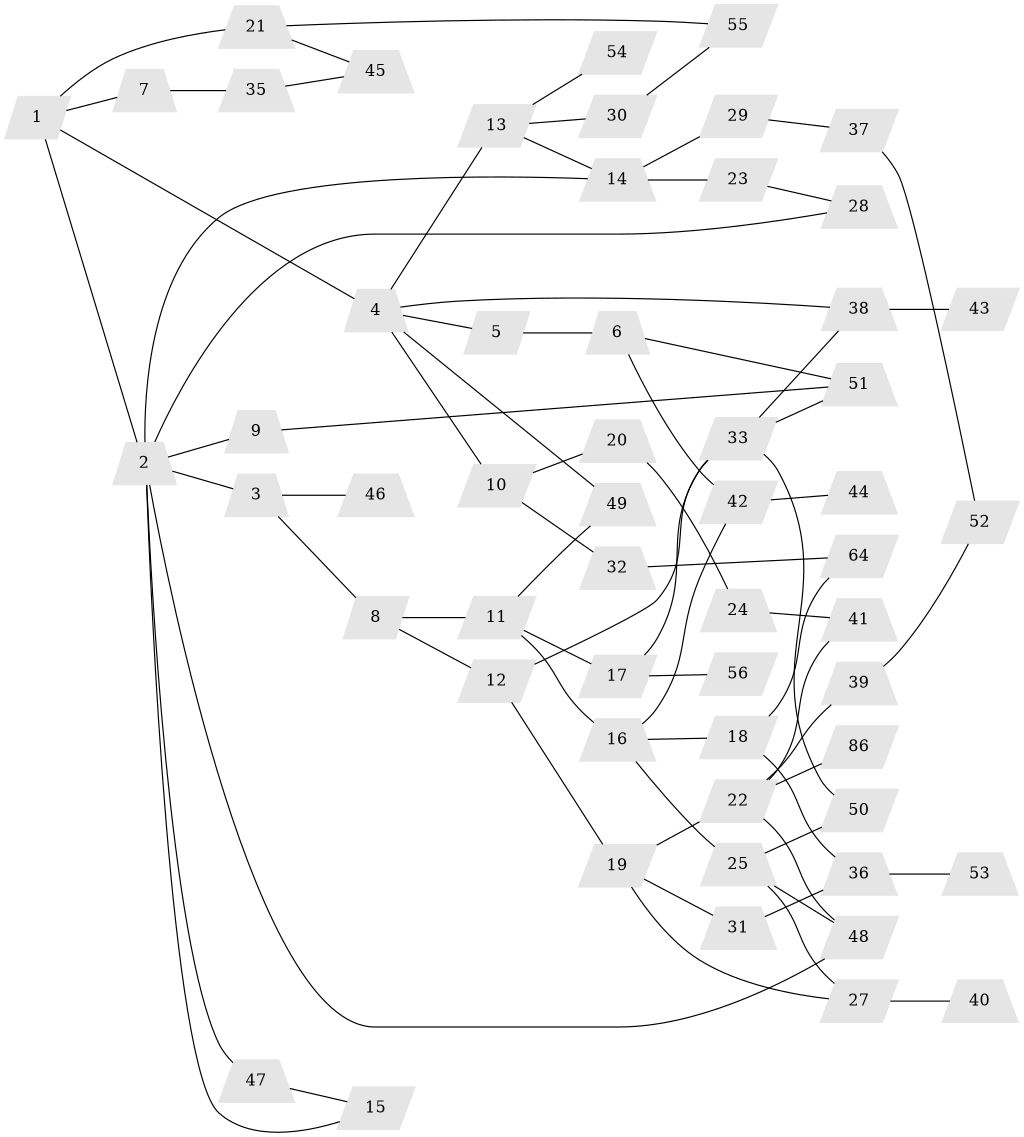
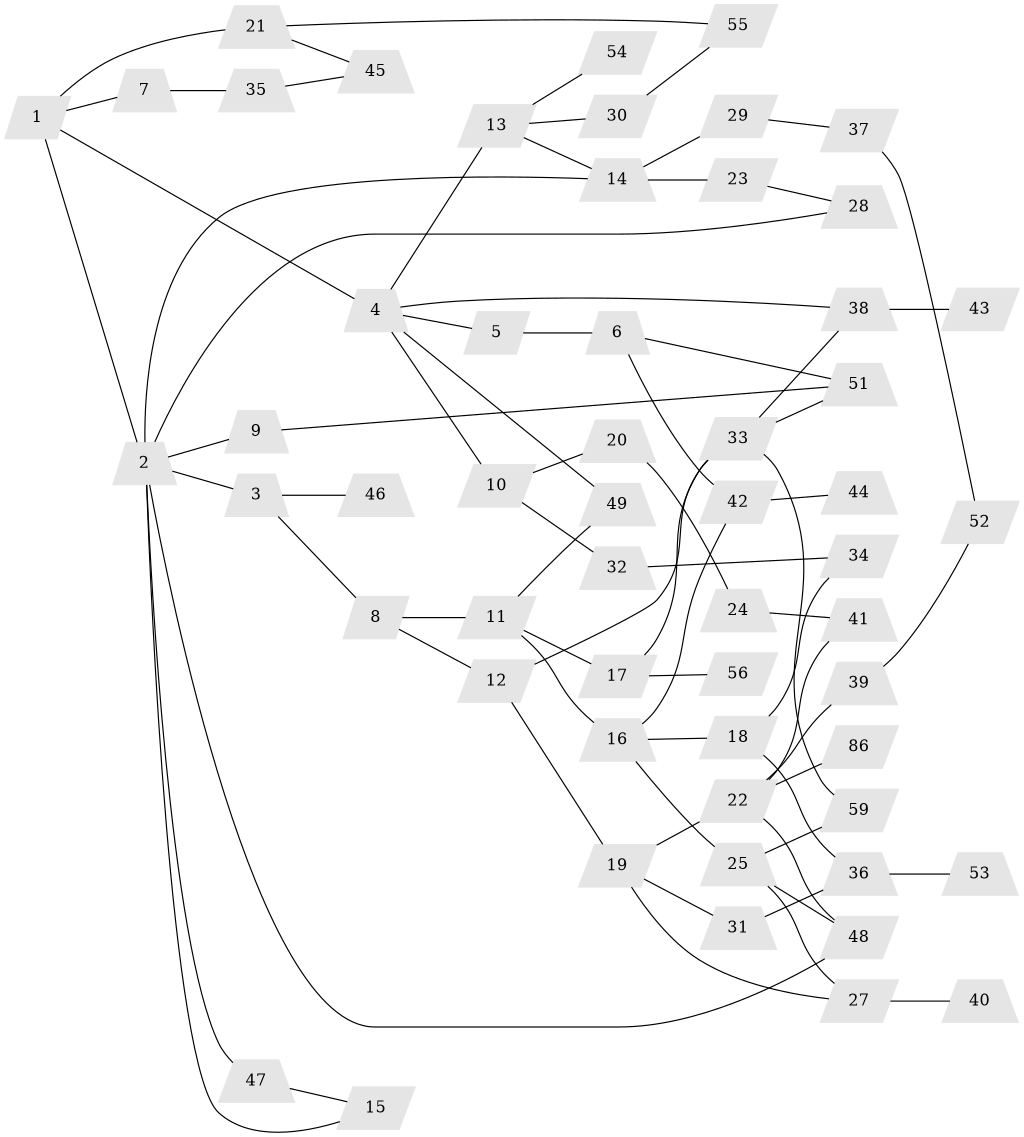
(859, 556) -> (859, 556)
(859, 811) -> (859, 811)
